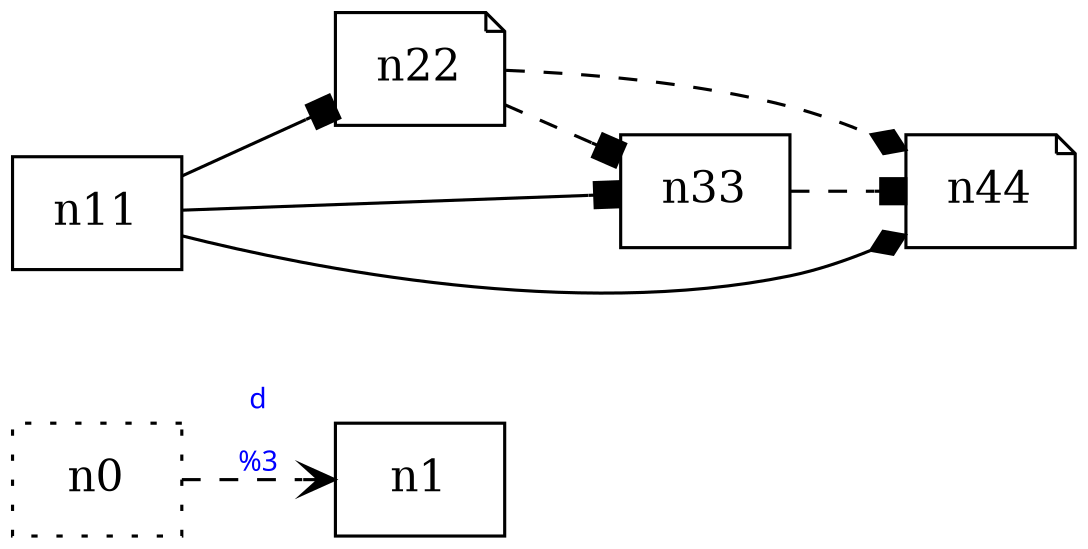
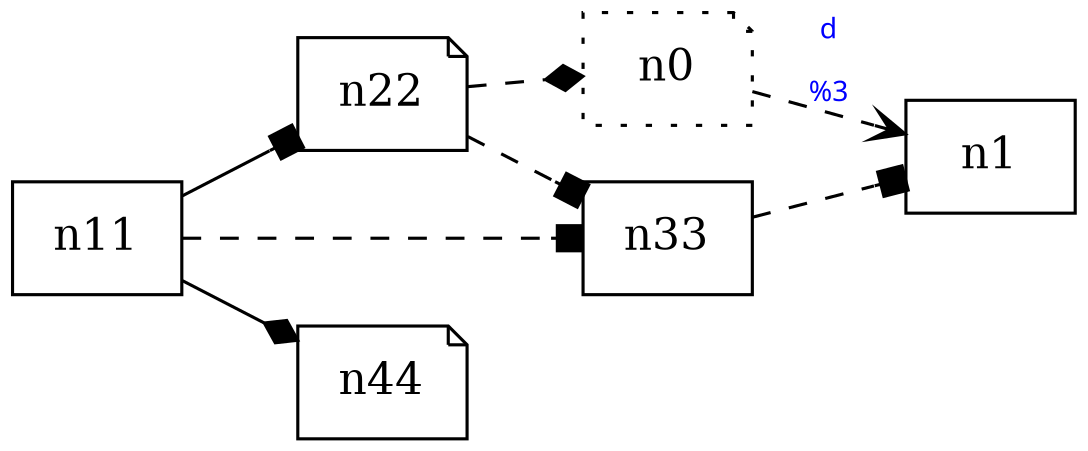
(691, 87) -> (506, 83)
(832, 191) -> (813, 202)
(385, 203) -> (366, 238)
(97, 480) -> (668, 69)
